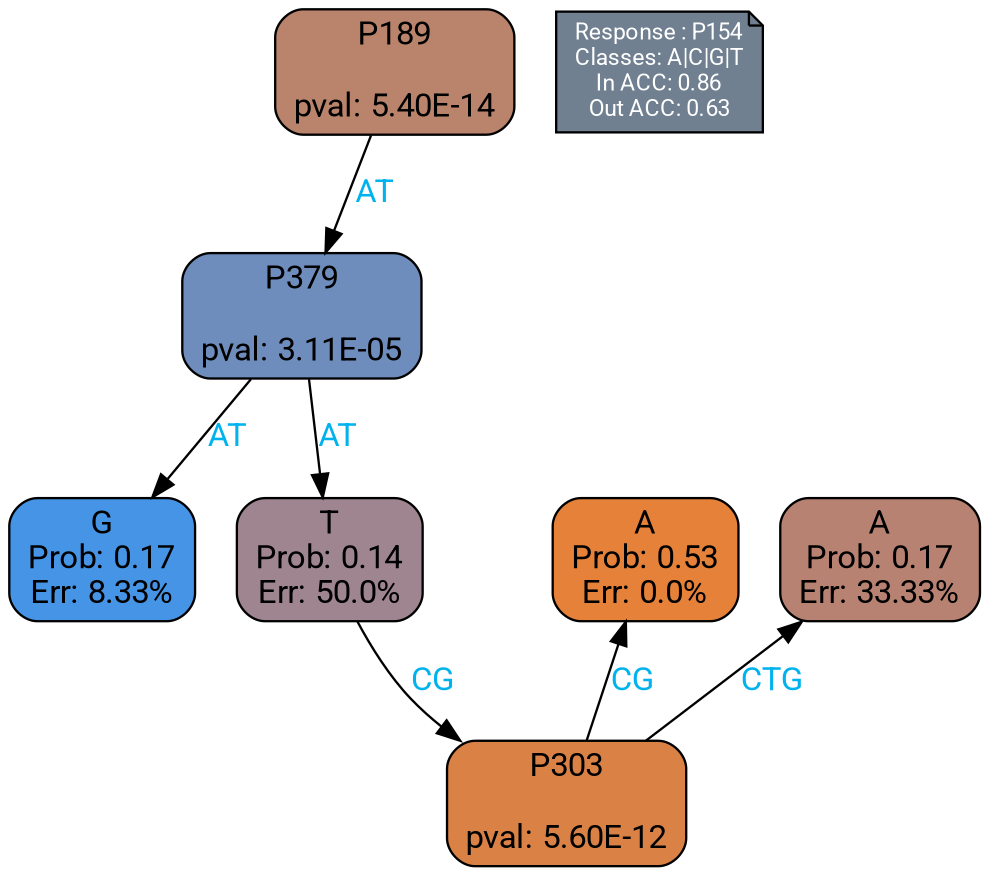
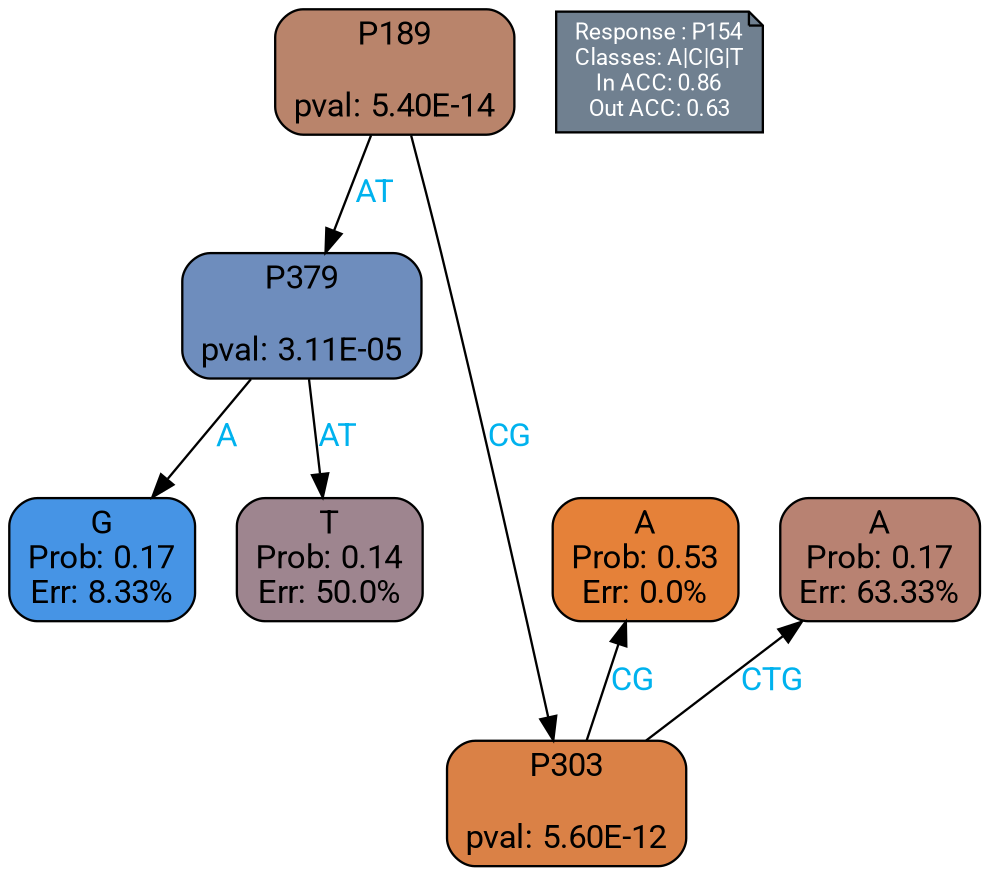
(228, 438) -> (228, 438)
(880, 560) -> (880, 560)
(394, 679) -> (482, 426)
